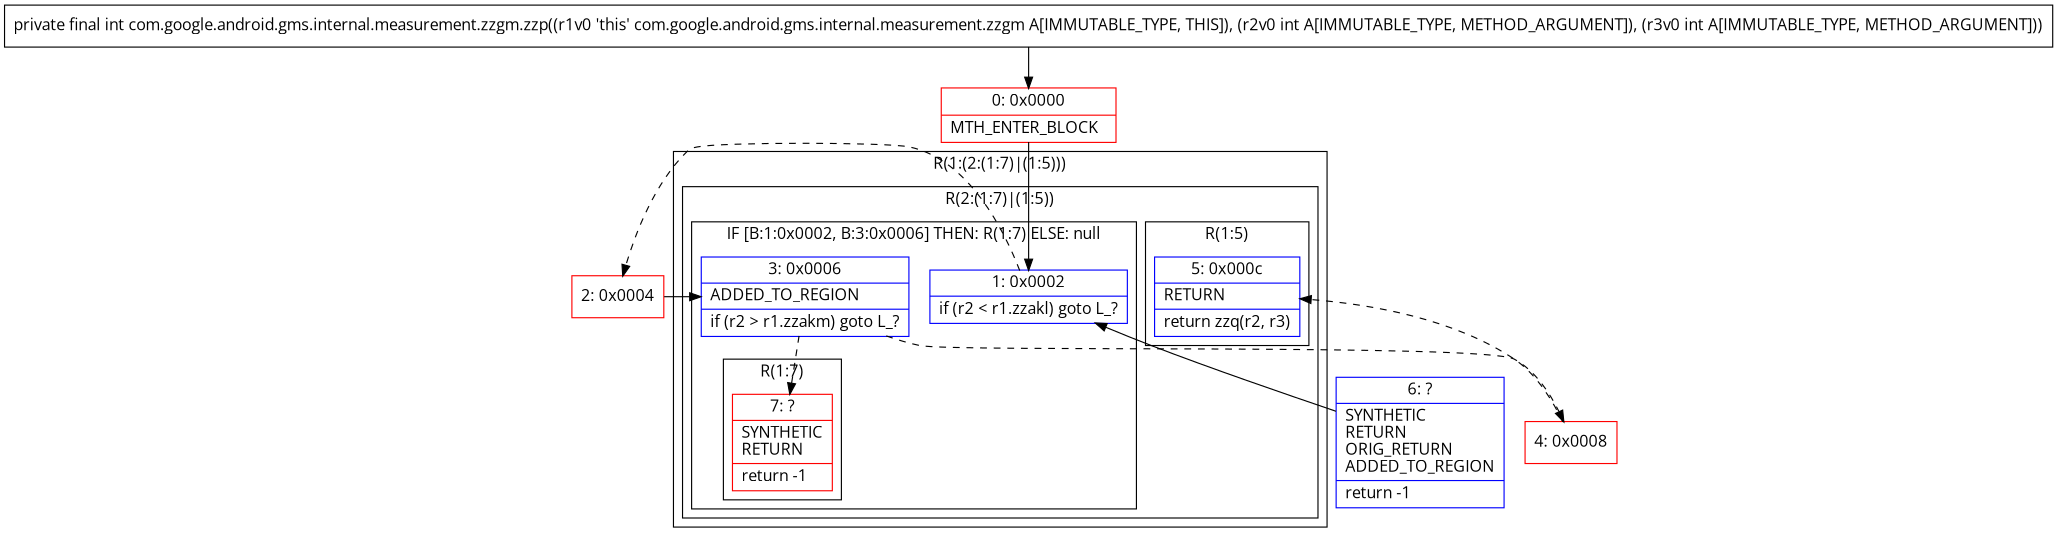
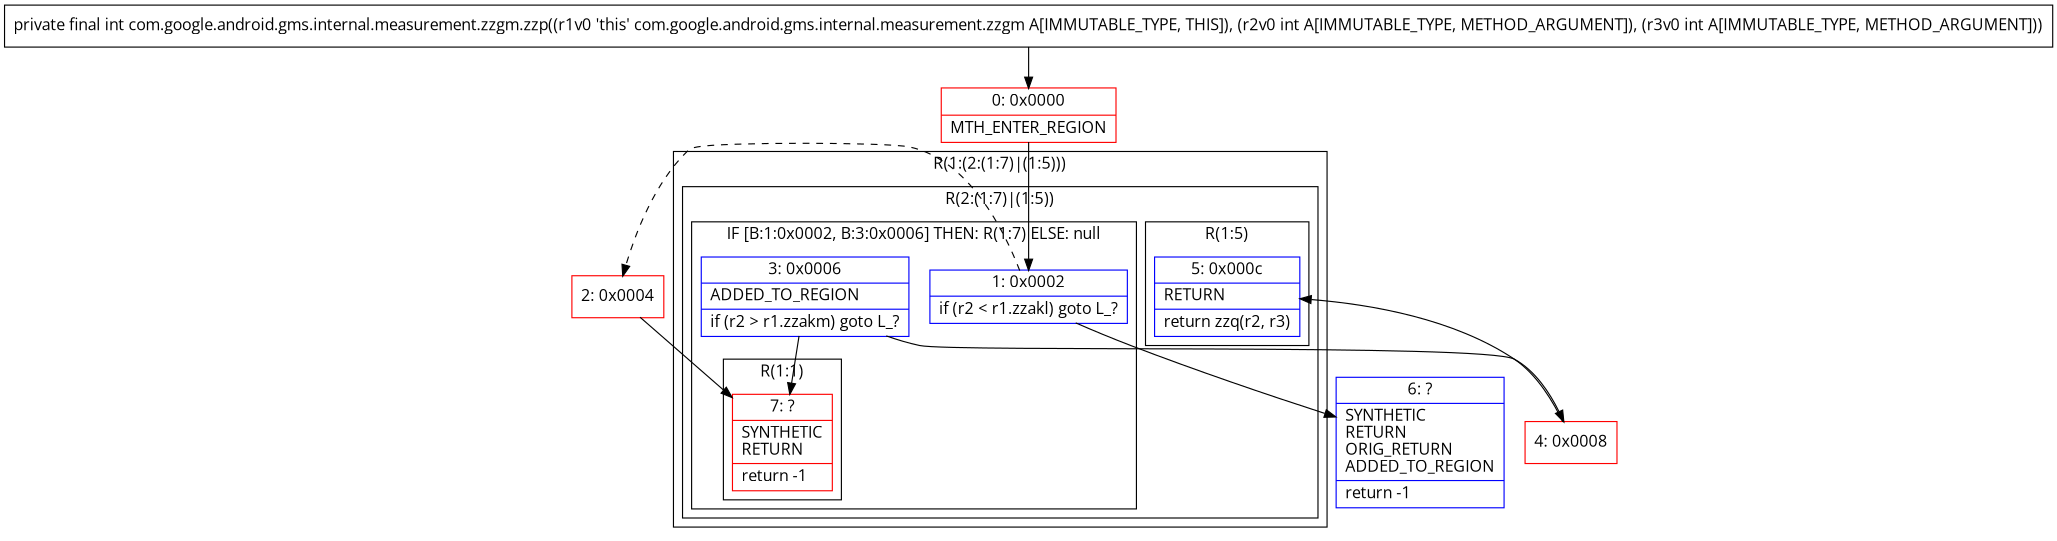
(1024, 128) -> (1029, 128)
(677, 297) -> (665, 339)
(1455, 329) -> (1455, 329)
(1340, 350) -> (1340, 350)
(794, 367) -> (794, 367)
(1220, 371) -> (1199, 371)
(782, 372) -> (782, 372)
